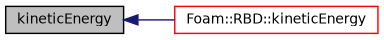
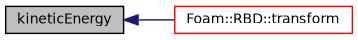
(276, 20) -> (264, 20)
